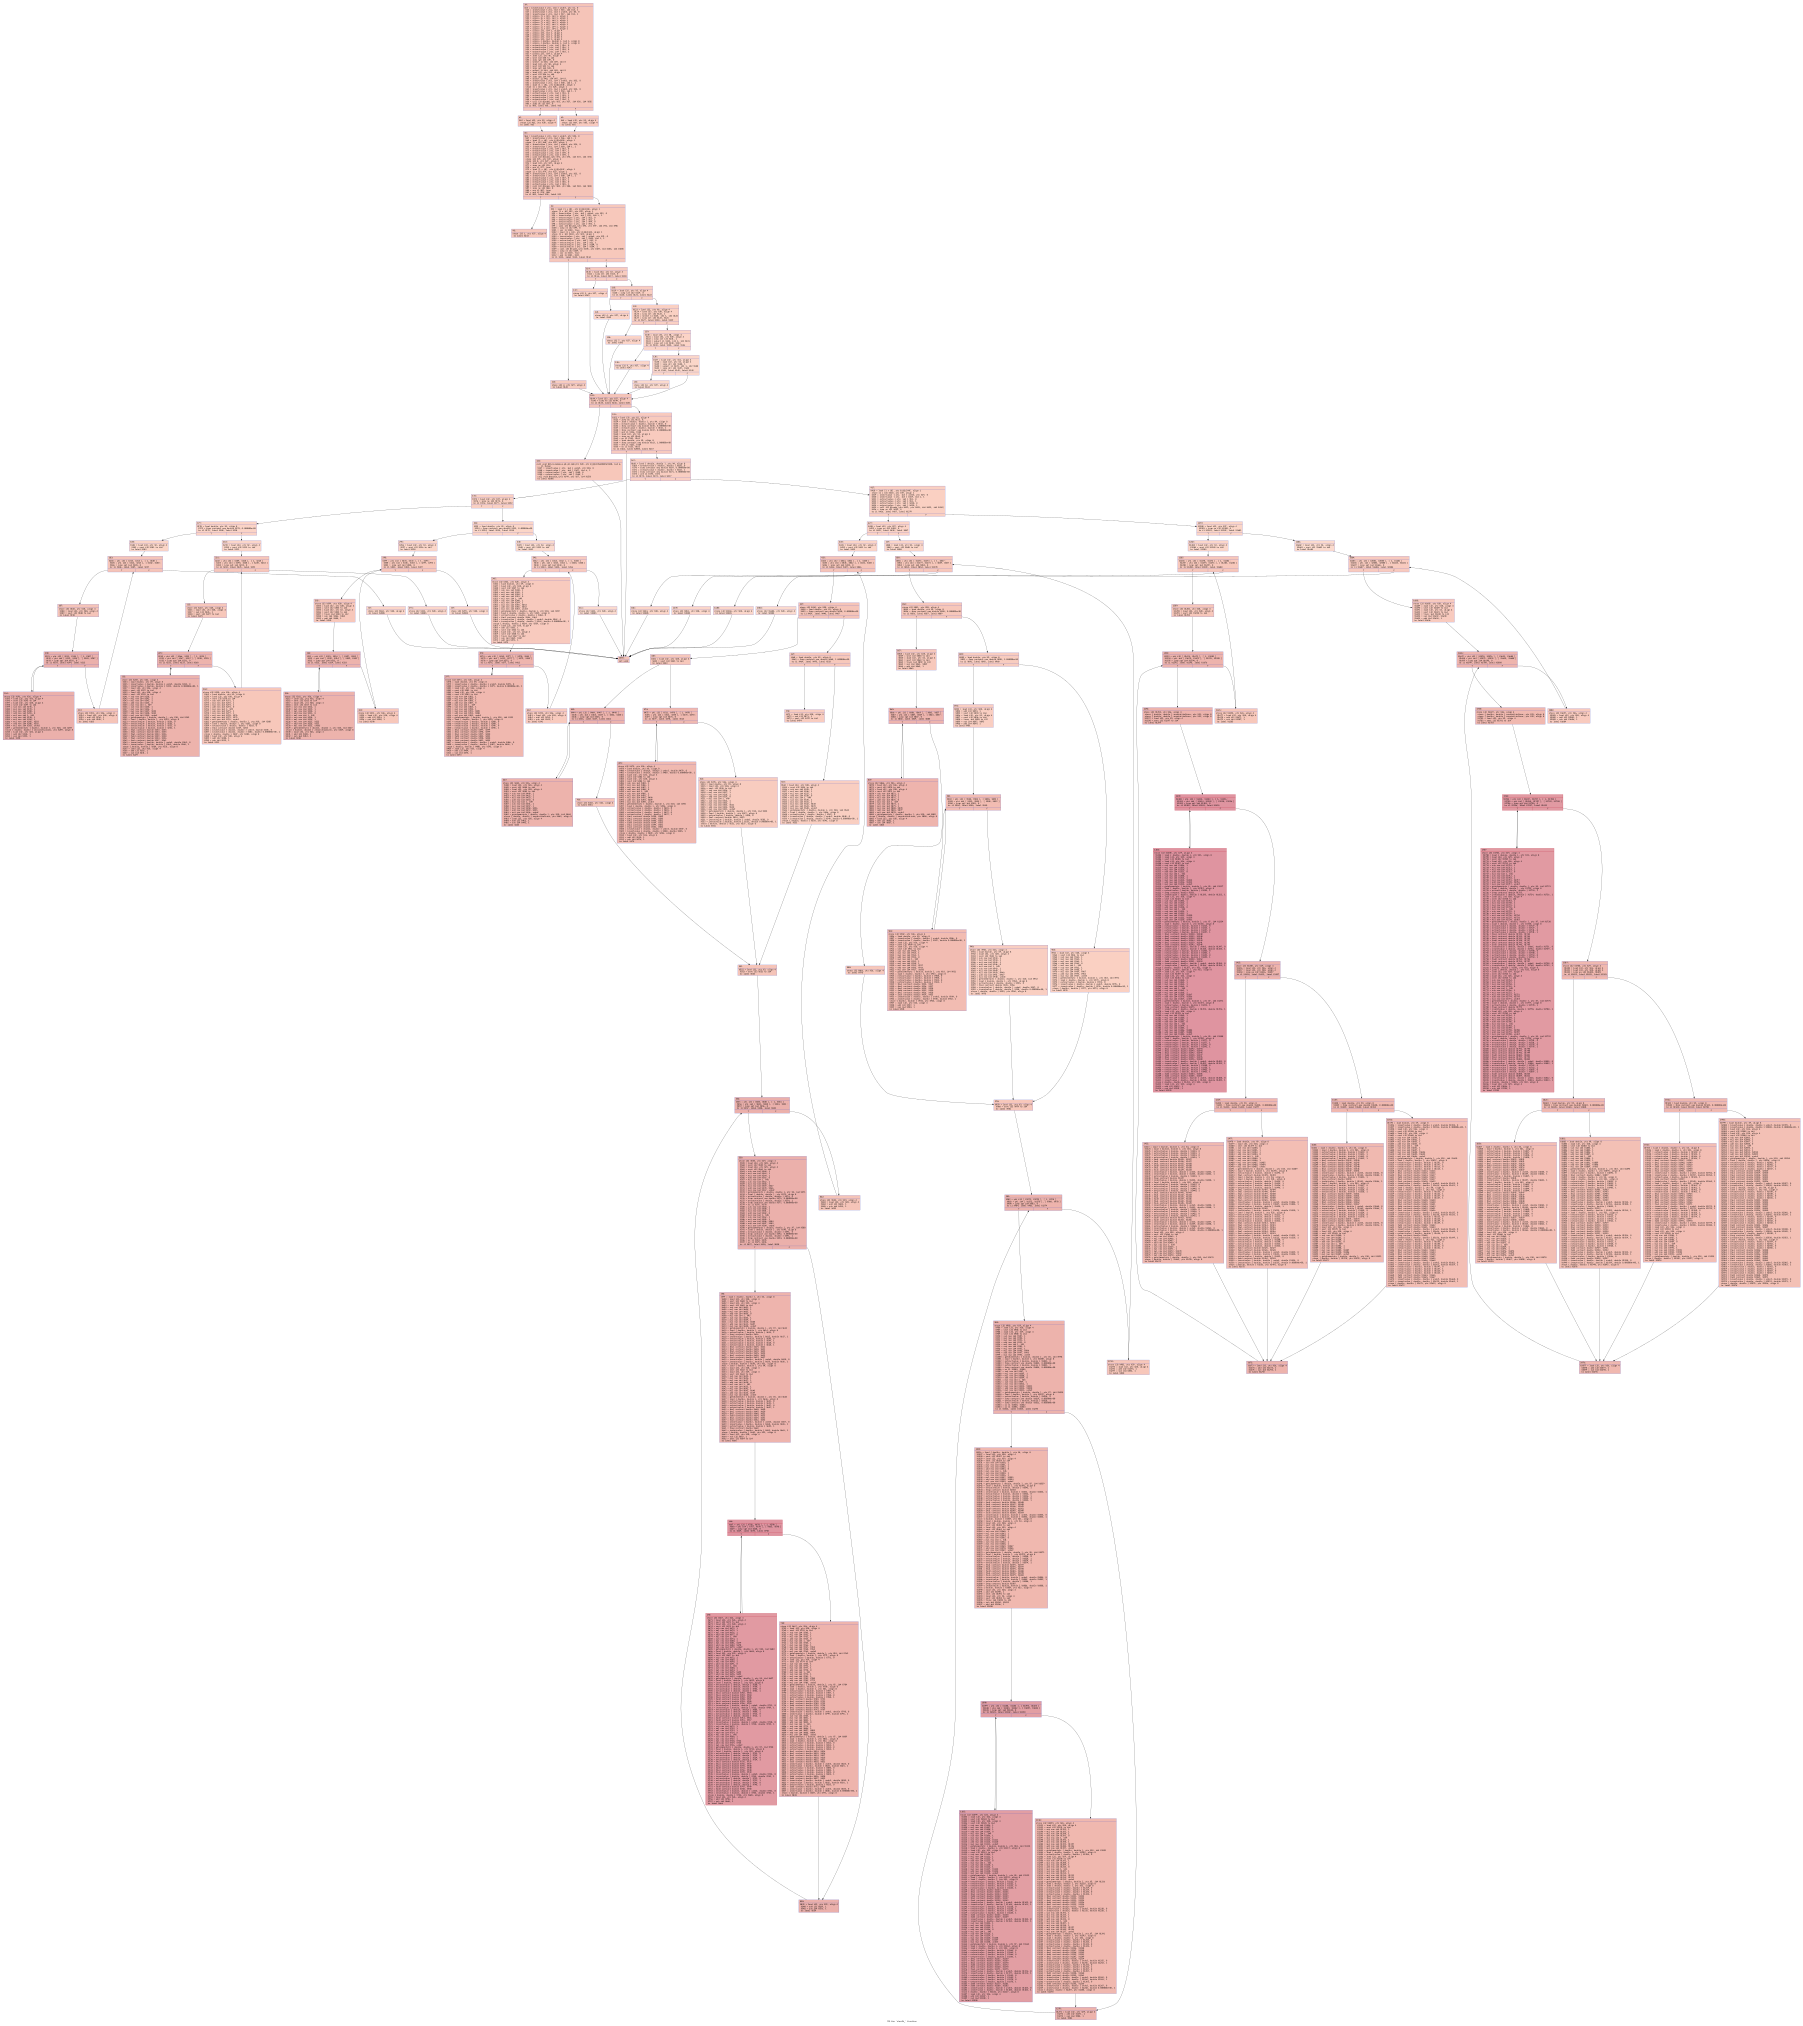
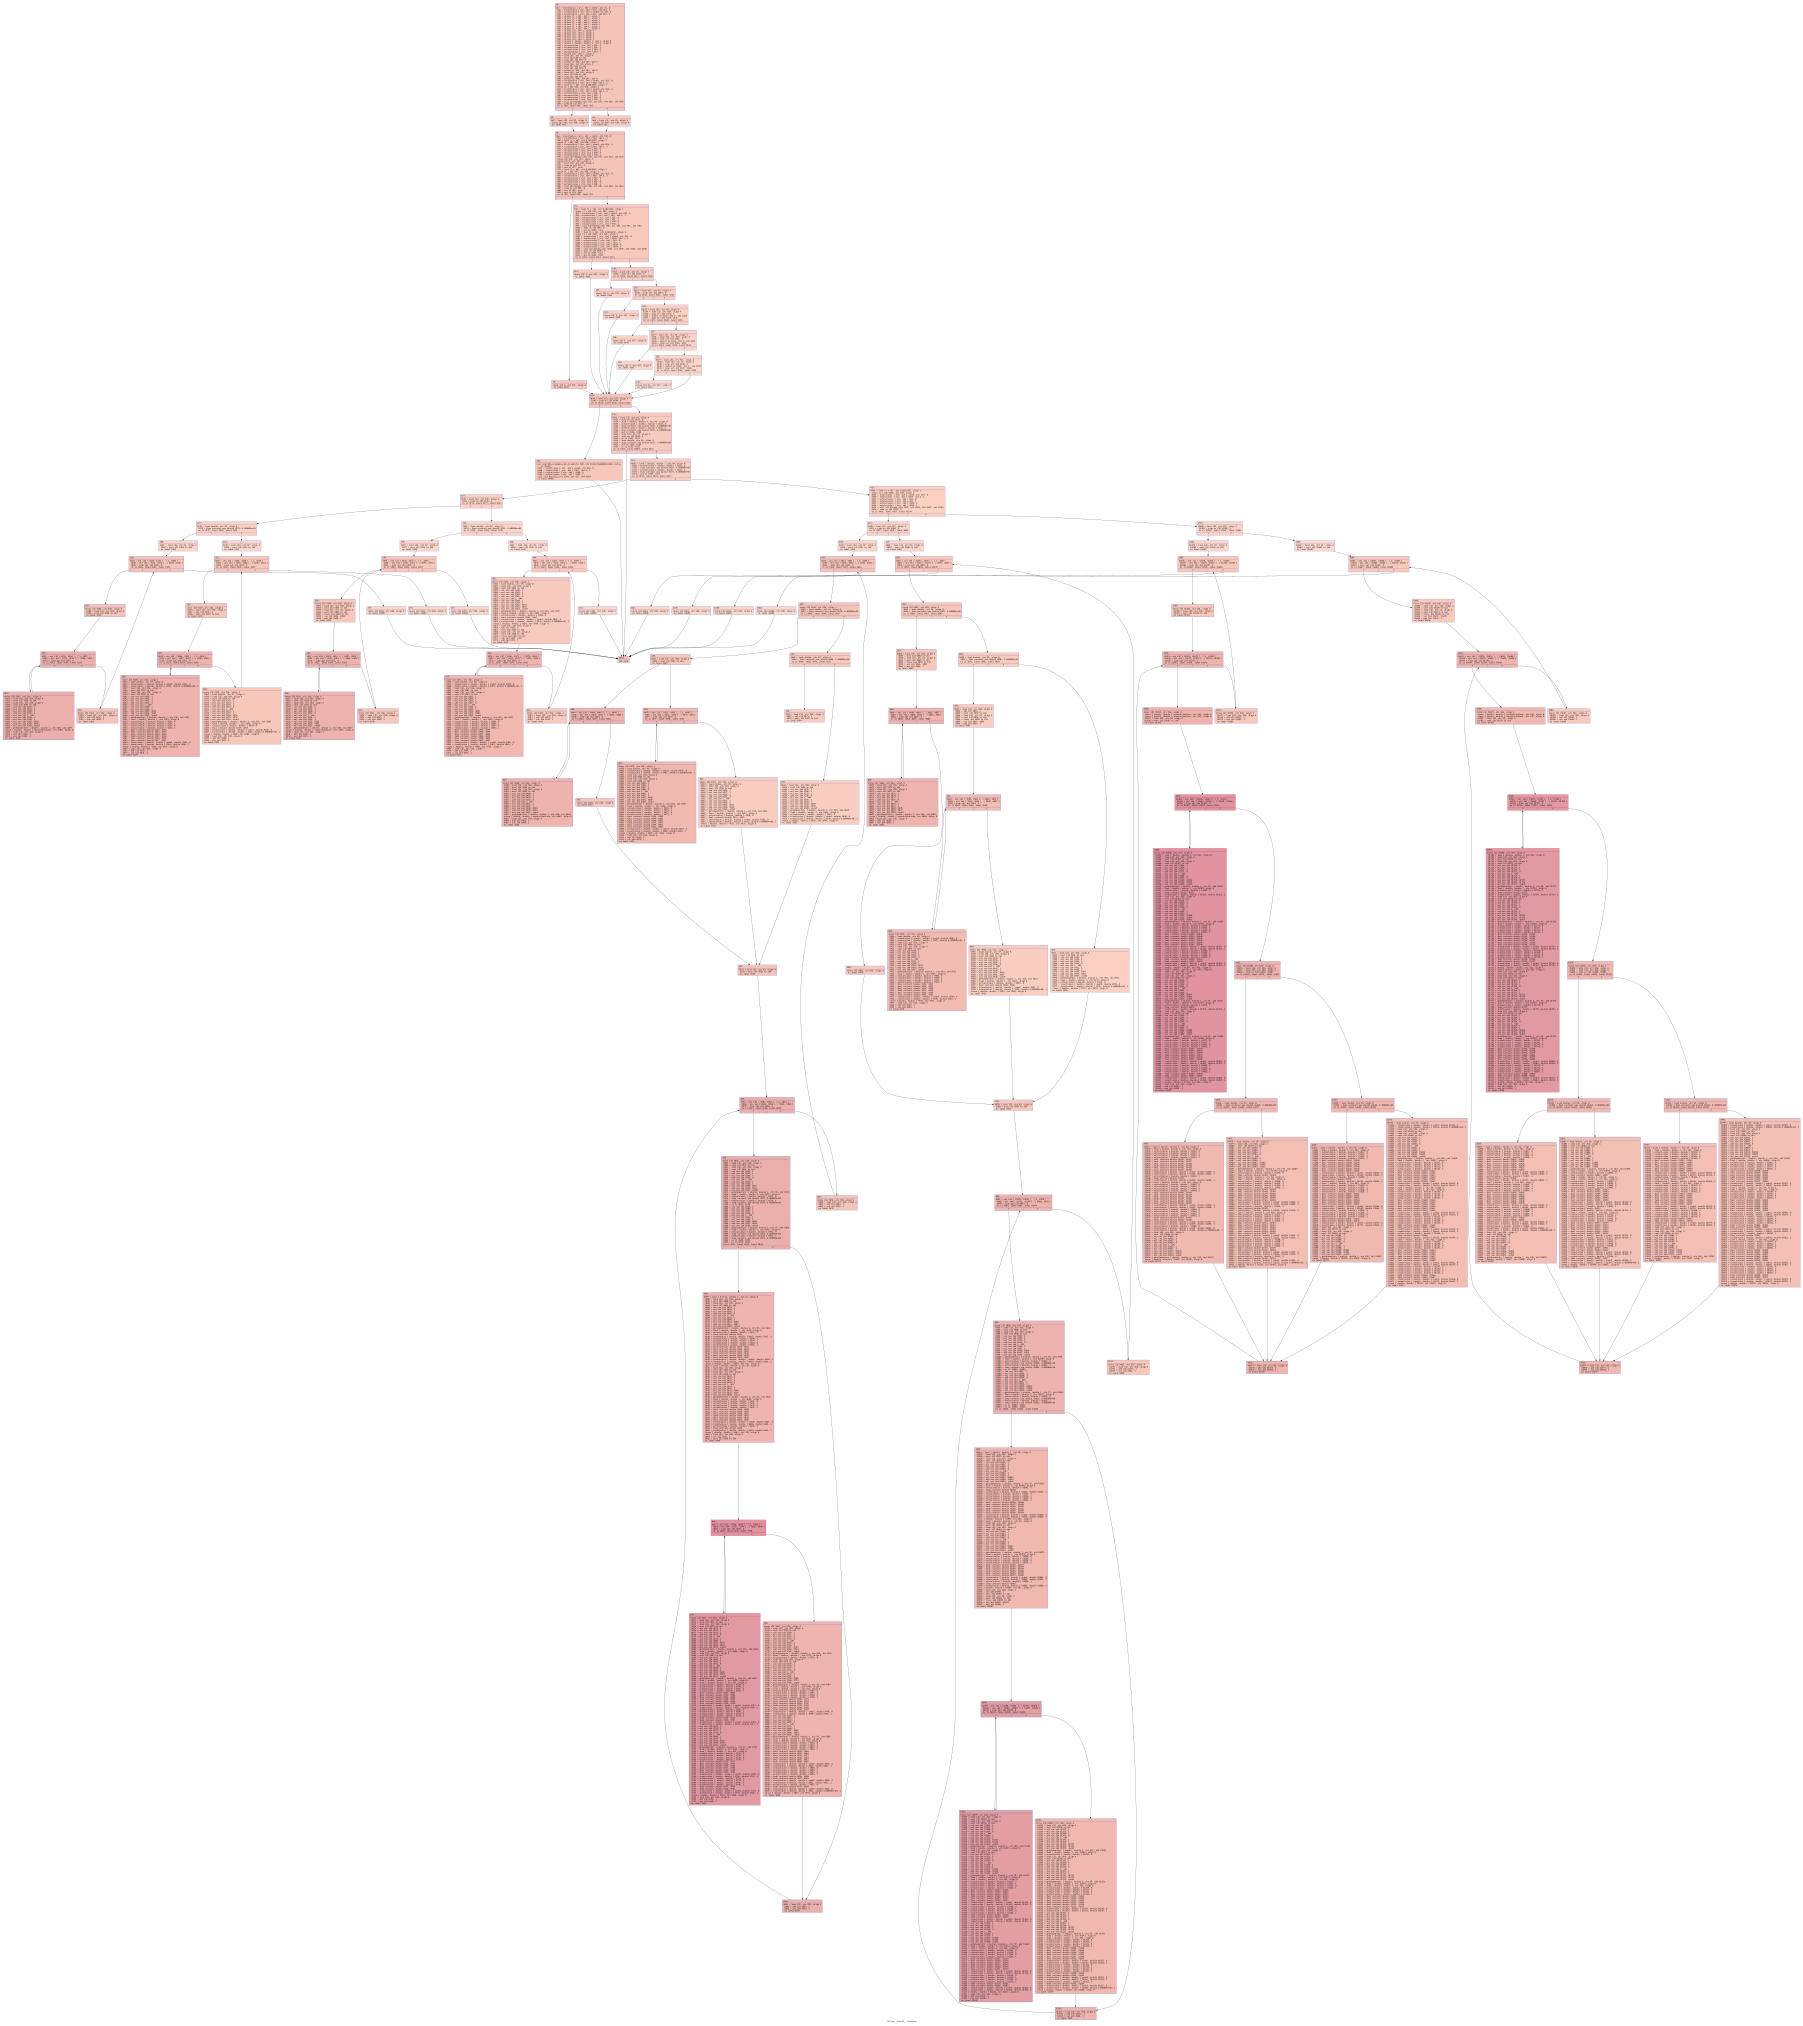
none -> (586, 391)
